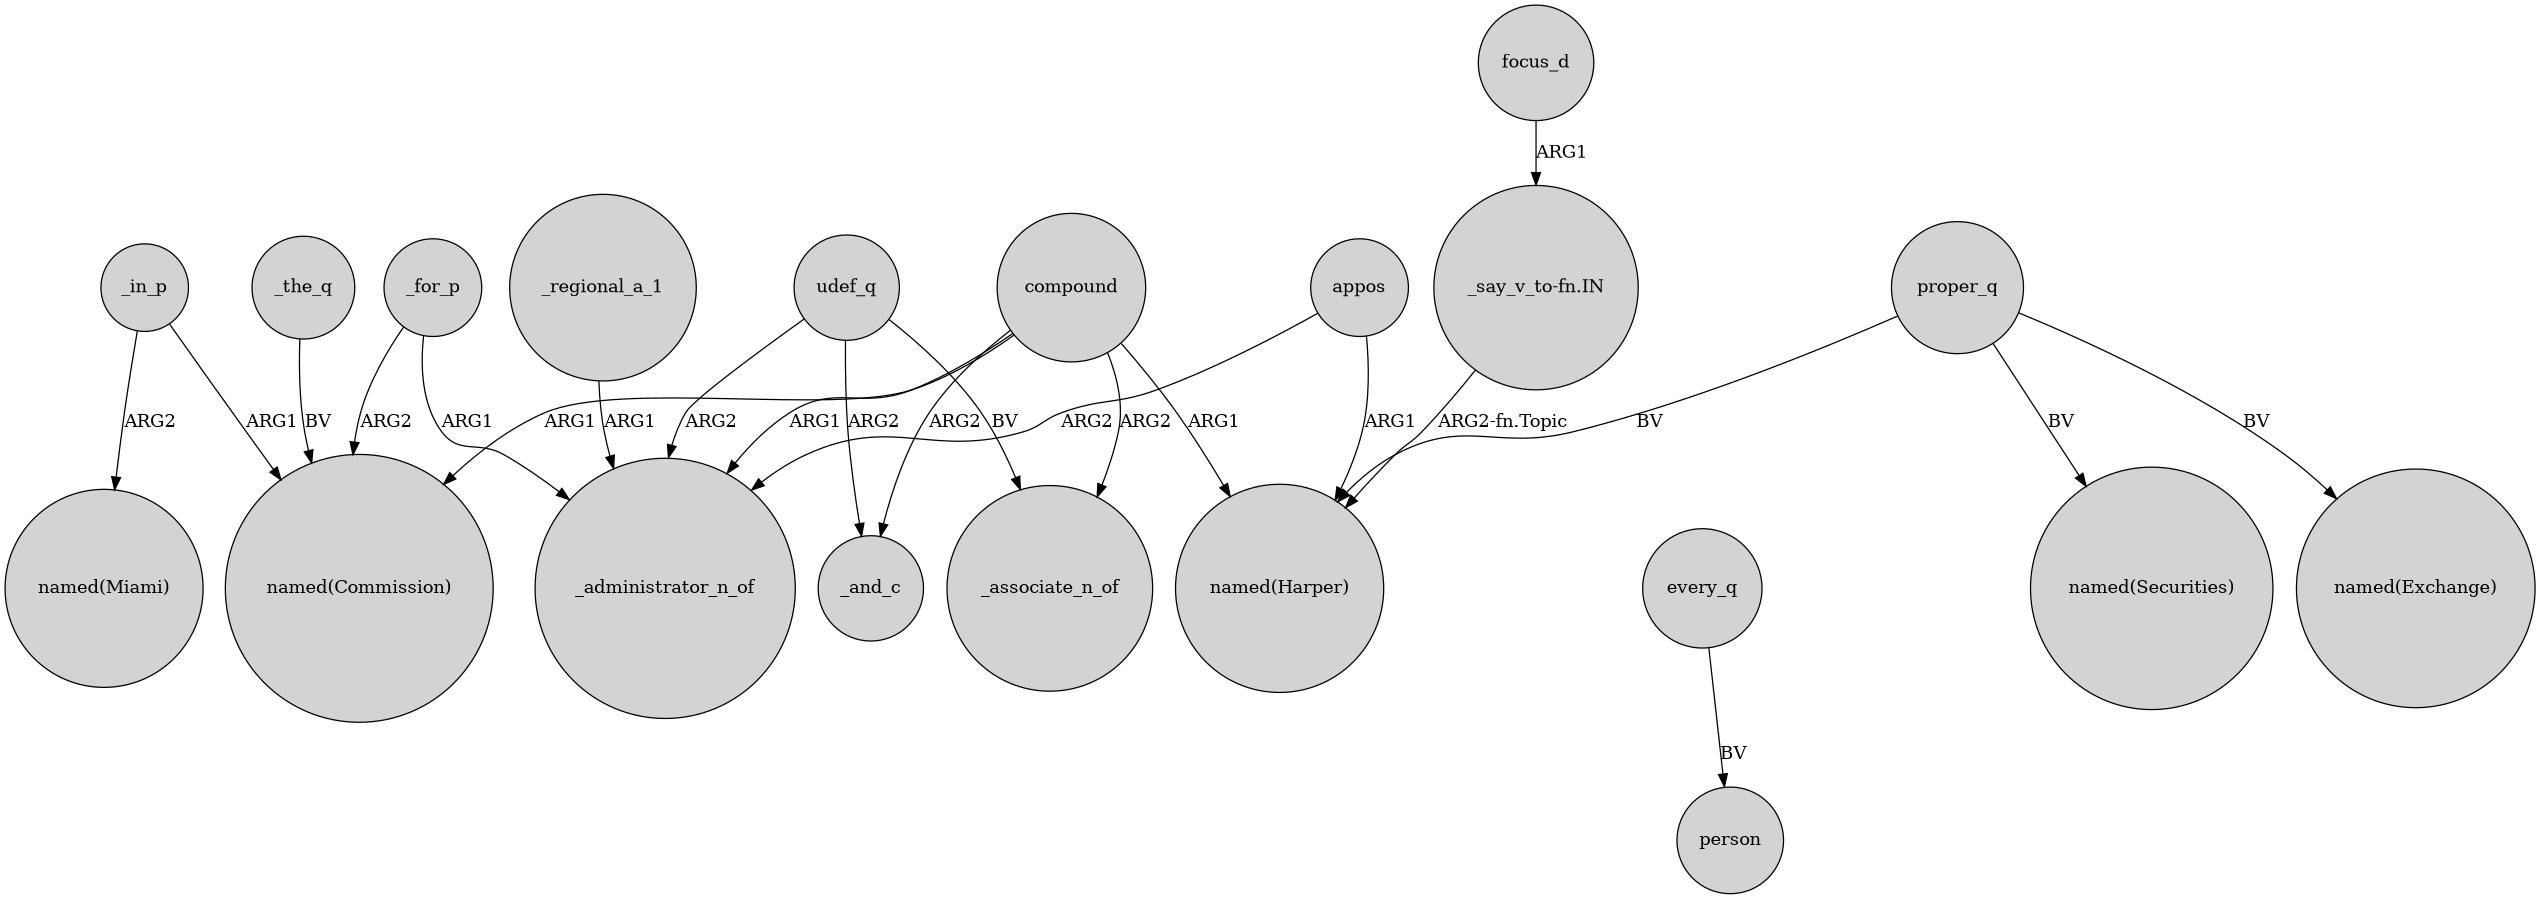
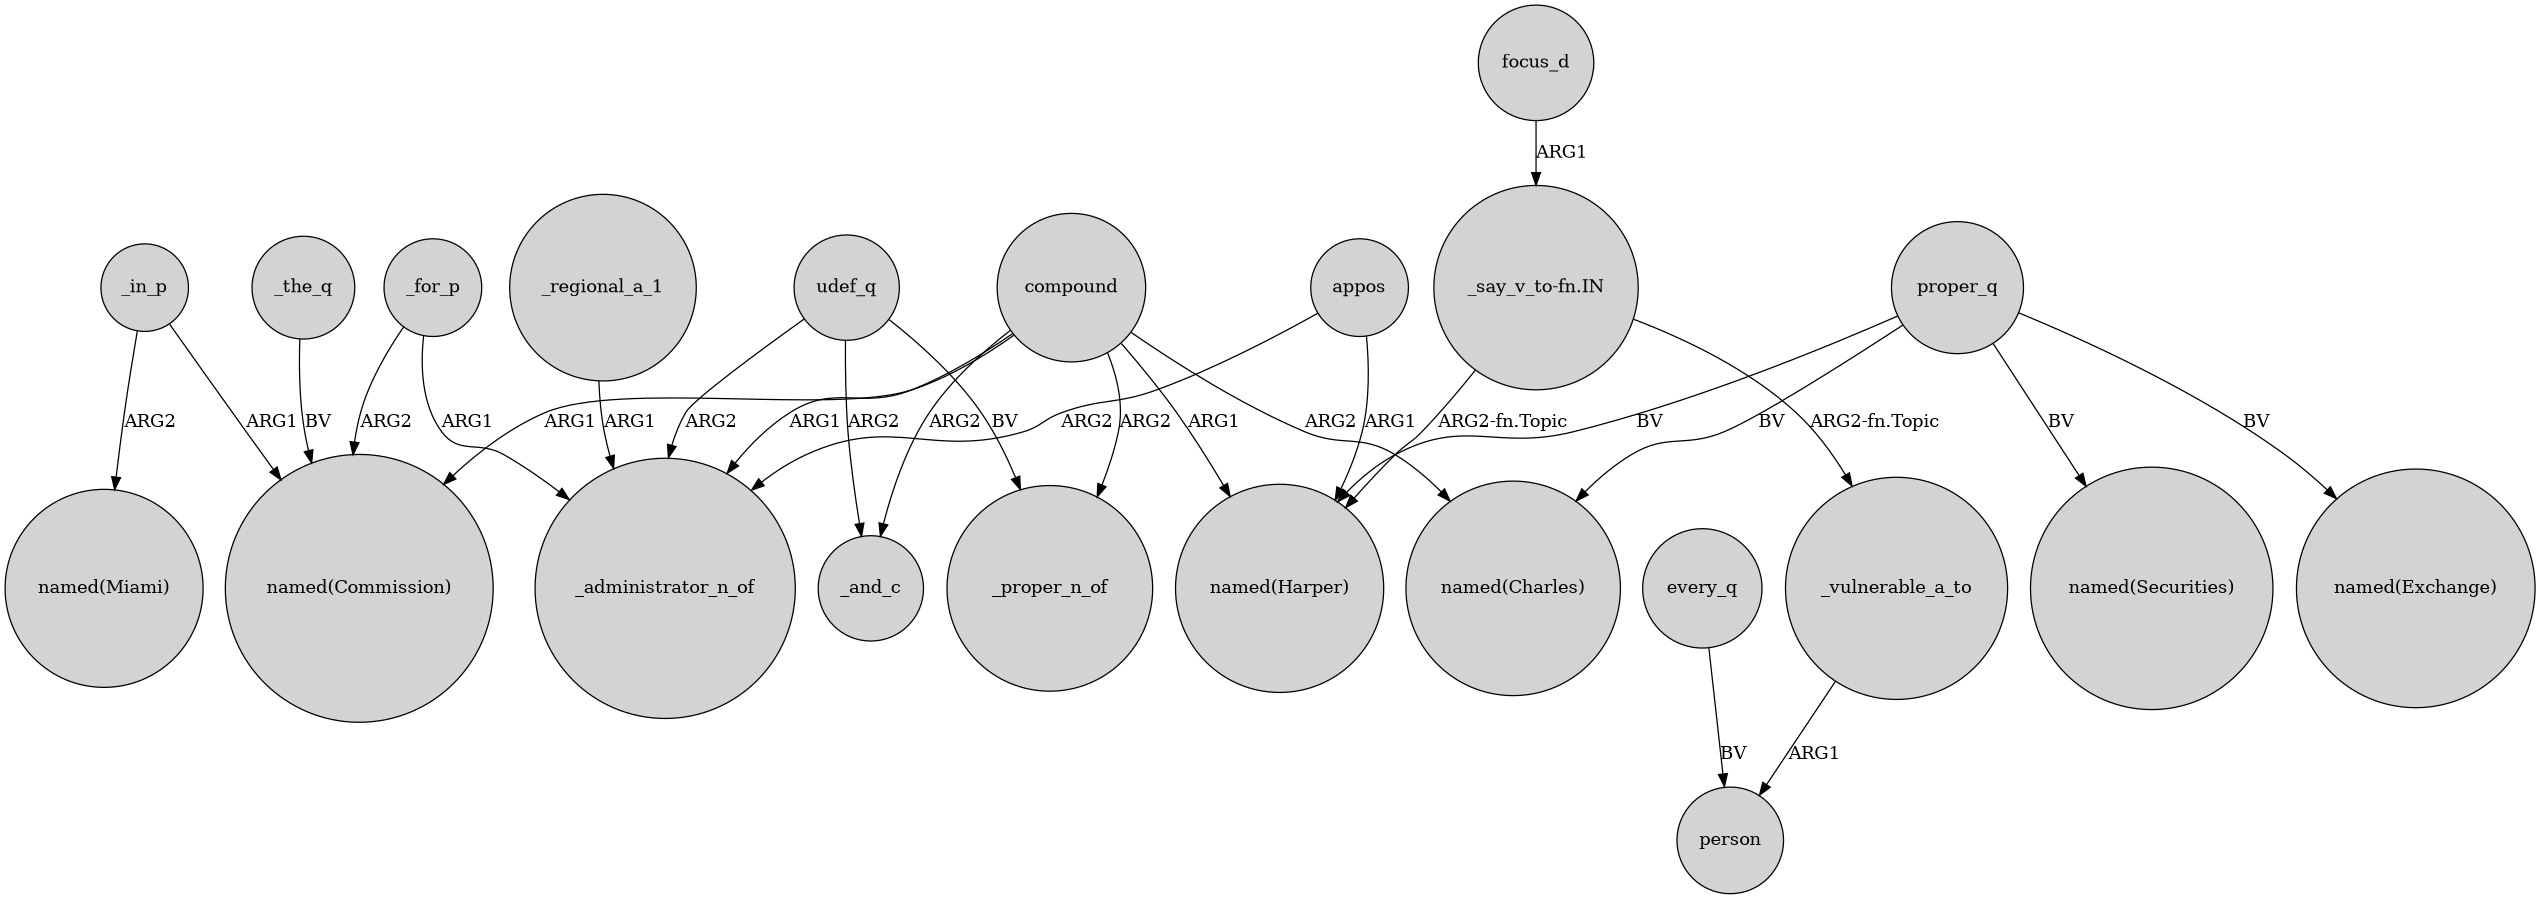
(1050, 588) -> (1050, 588)
none -> (1513, 588)
none -> (1897, 588)
